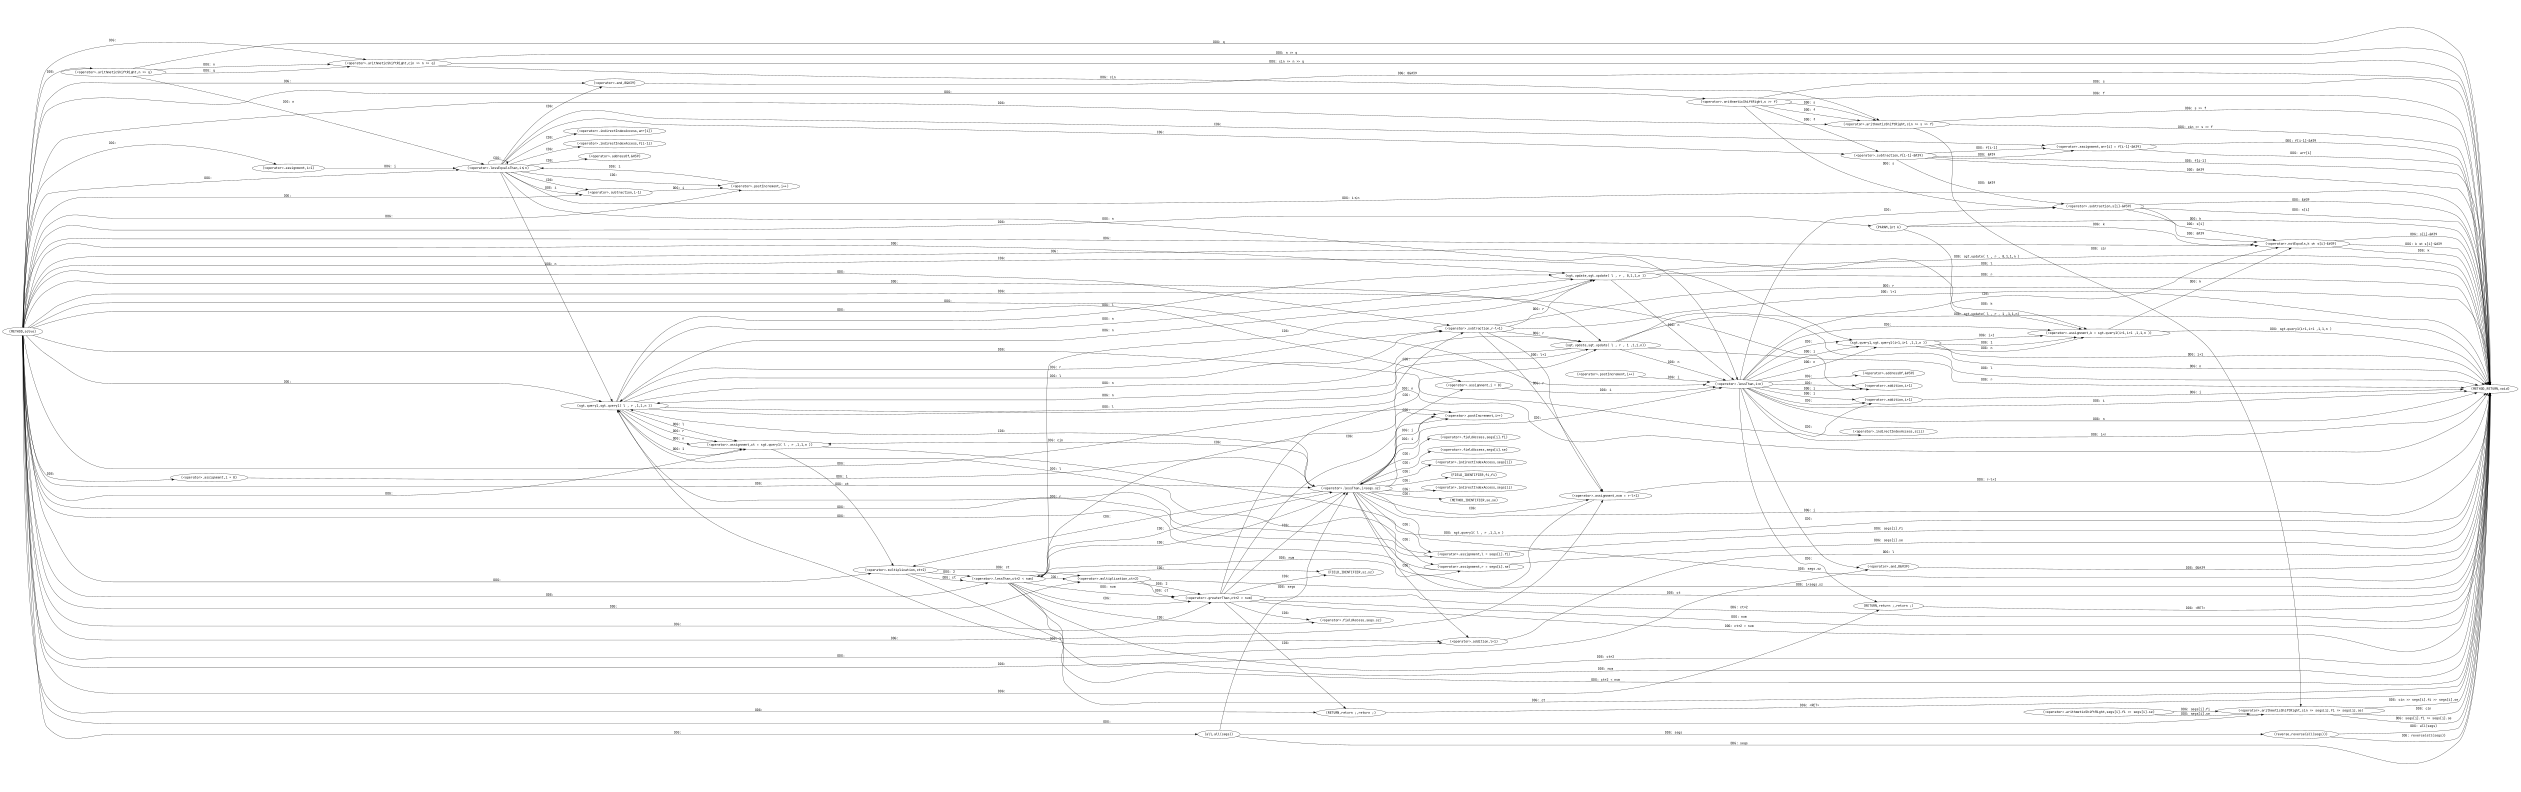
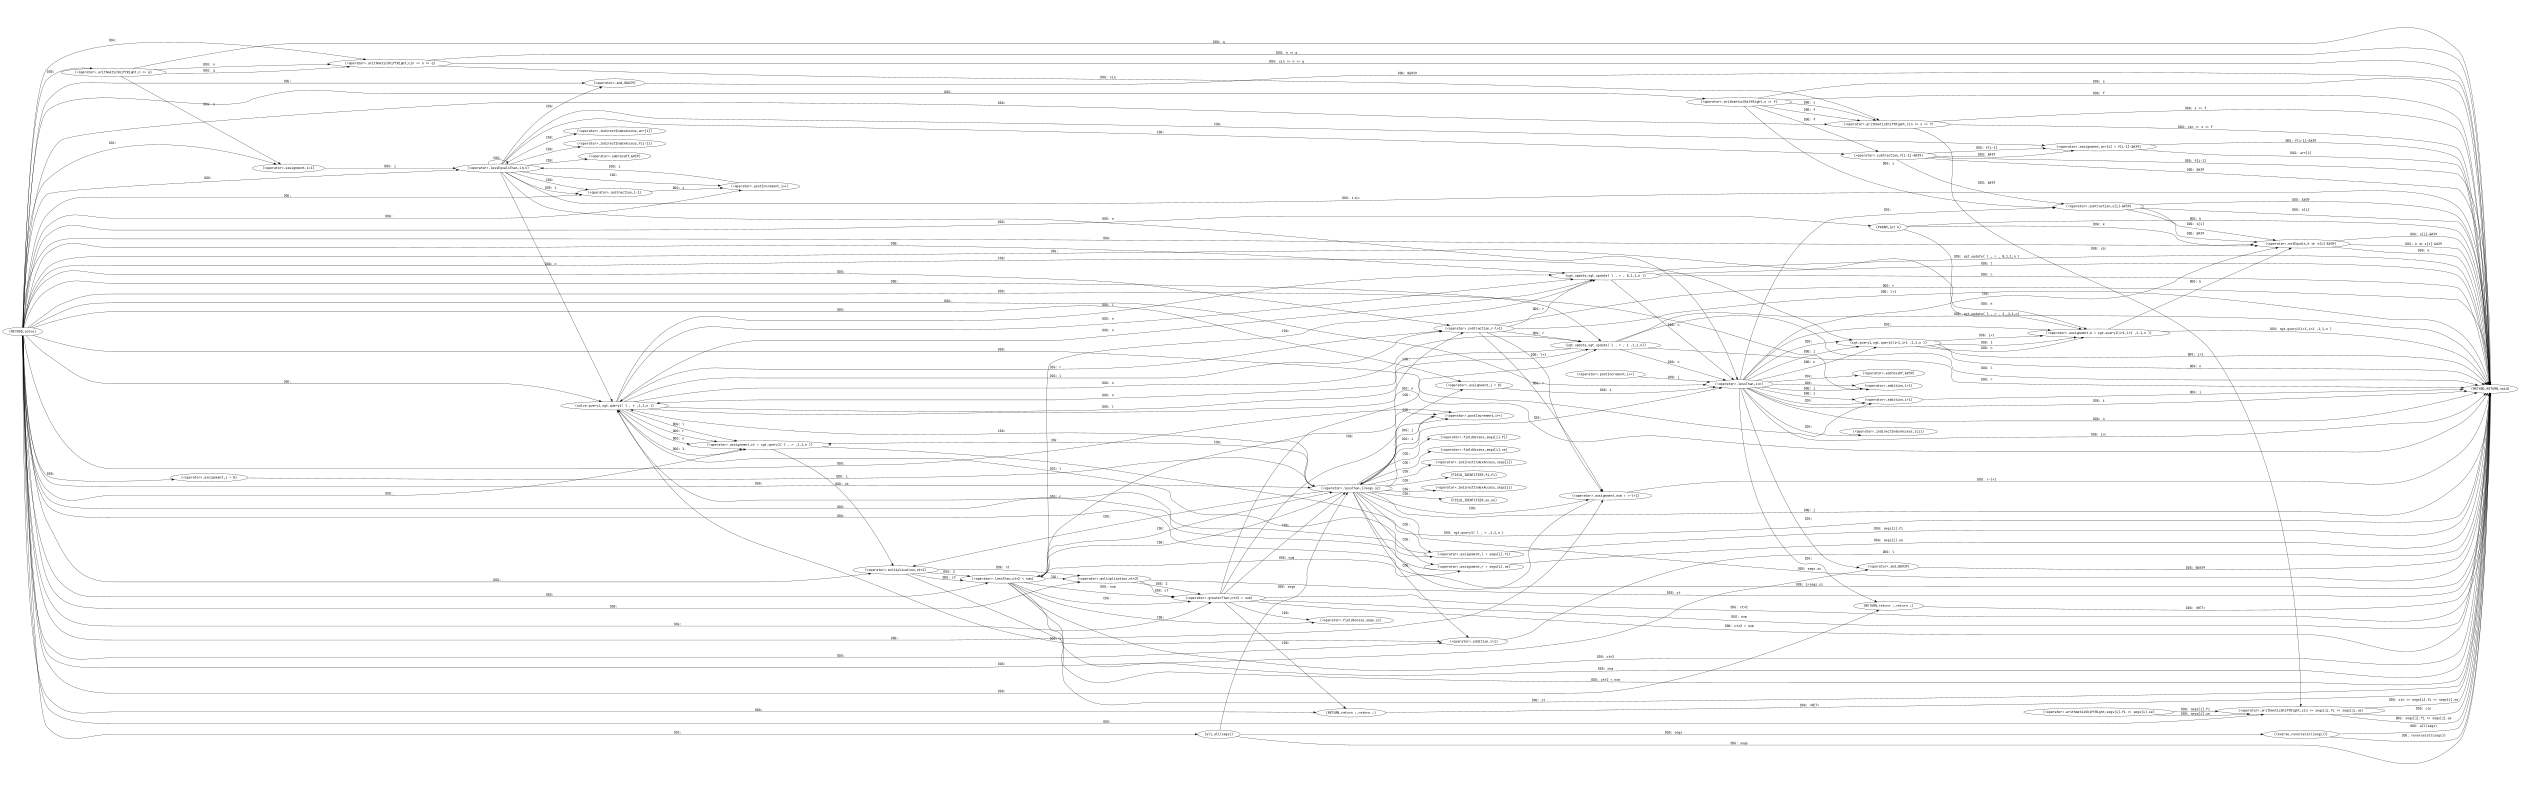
(308, 117) -> (200, 120)
(615, 406) -> (615, 406)
(1055, 440) -> (1055, 440)
(1474, 500) -> (1474, 500)
(1351, 572) -> none
